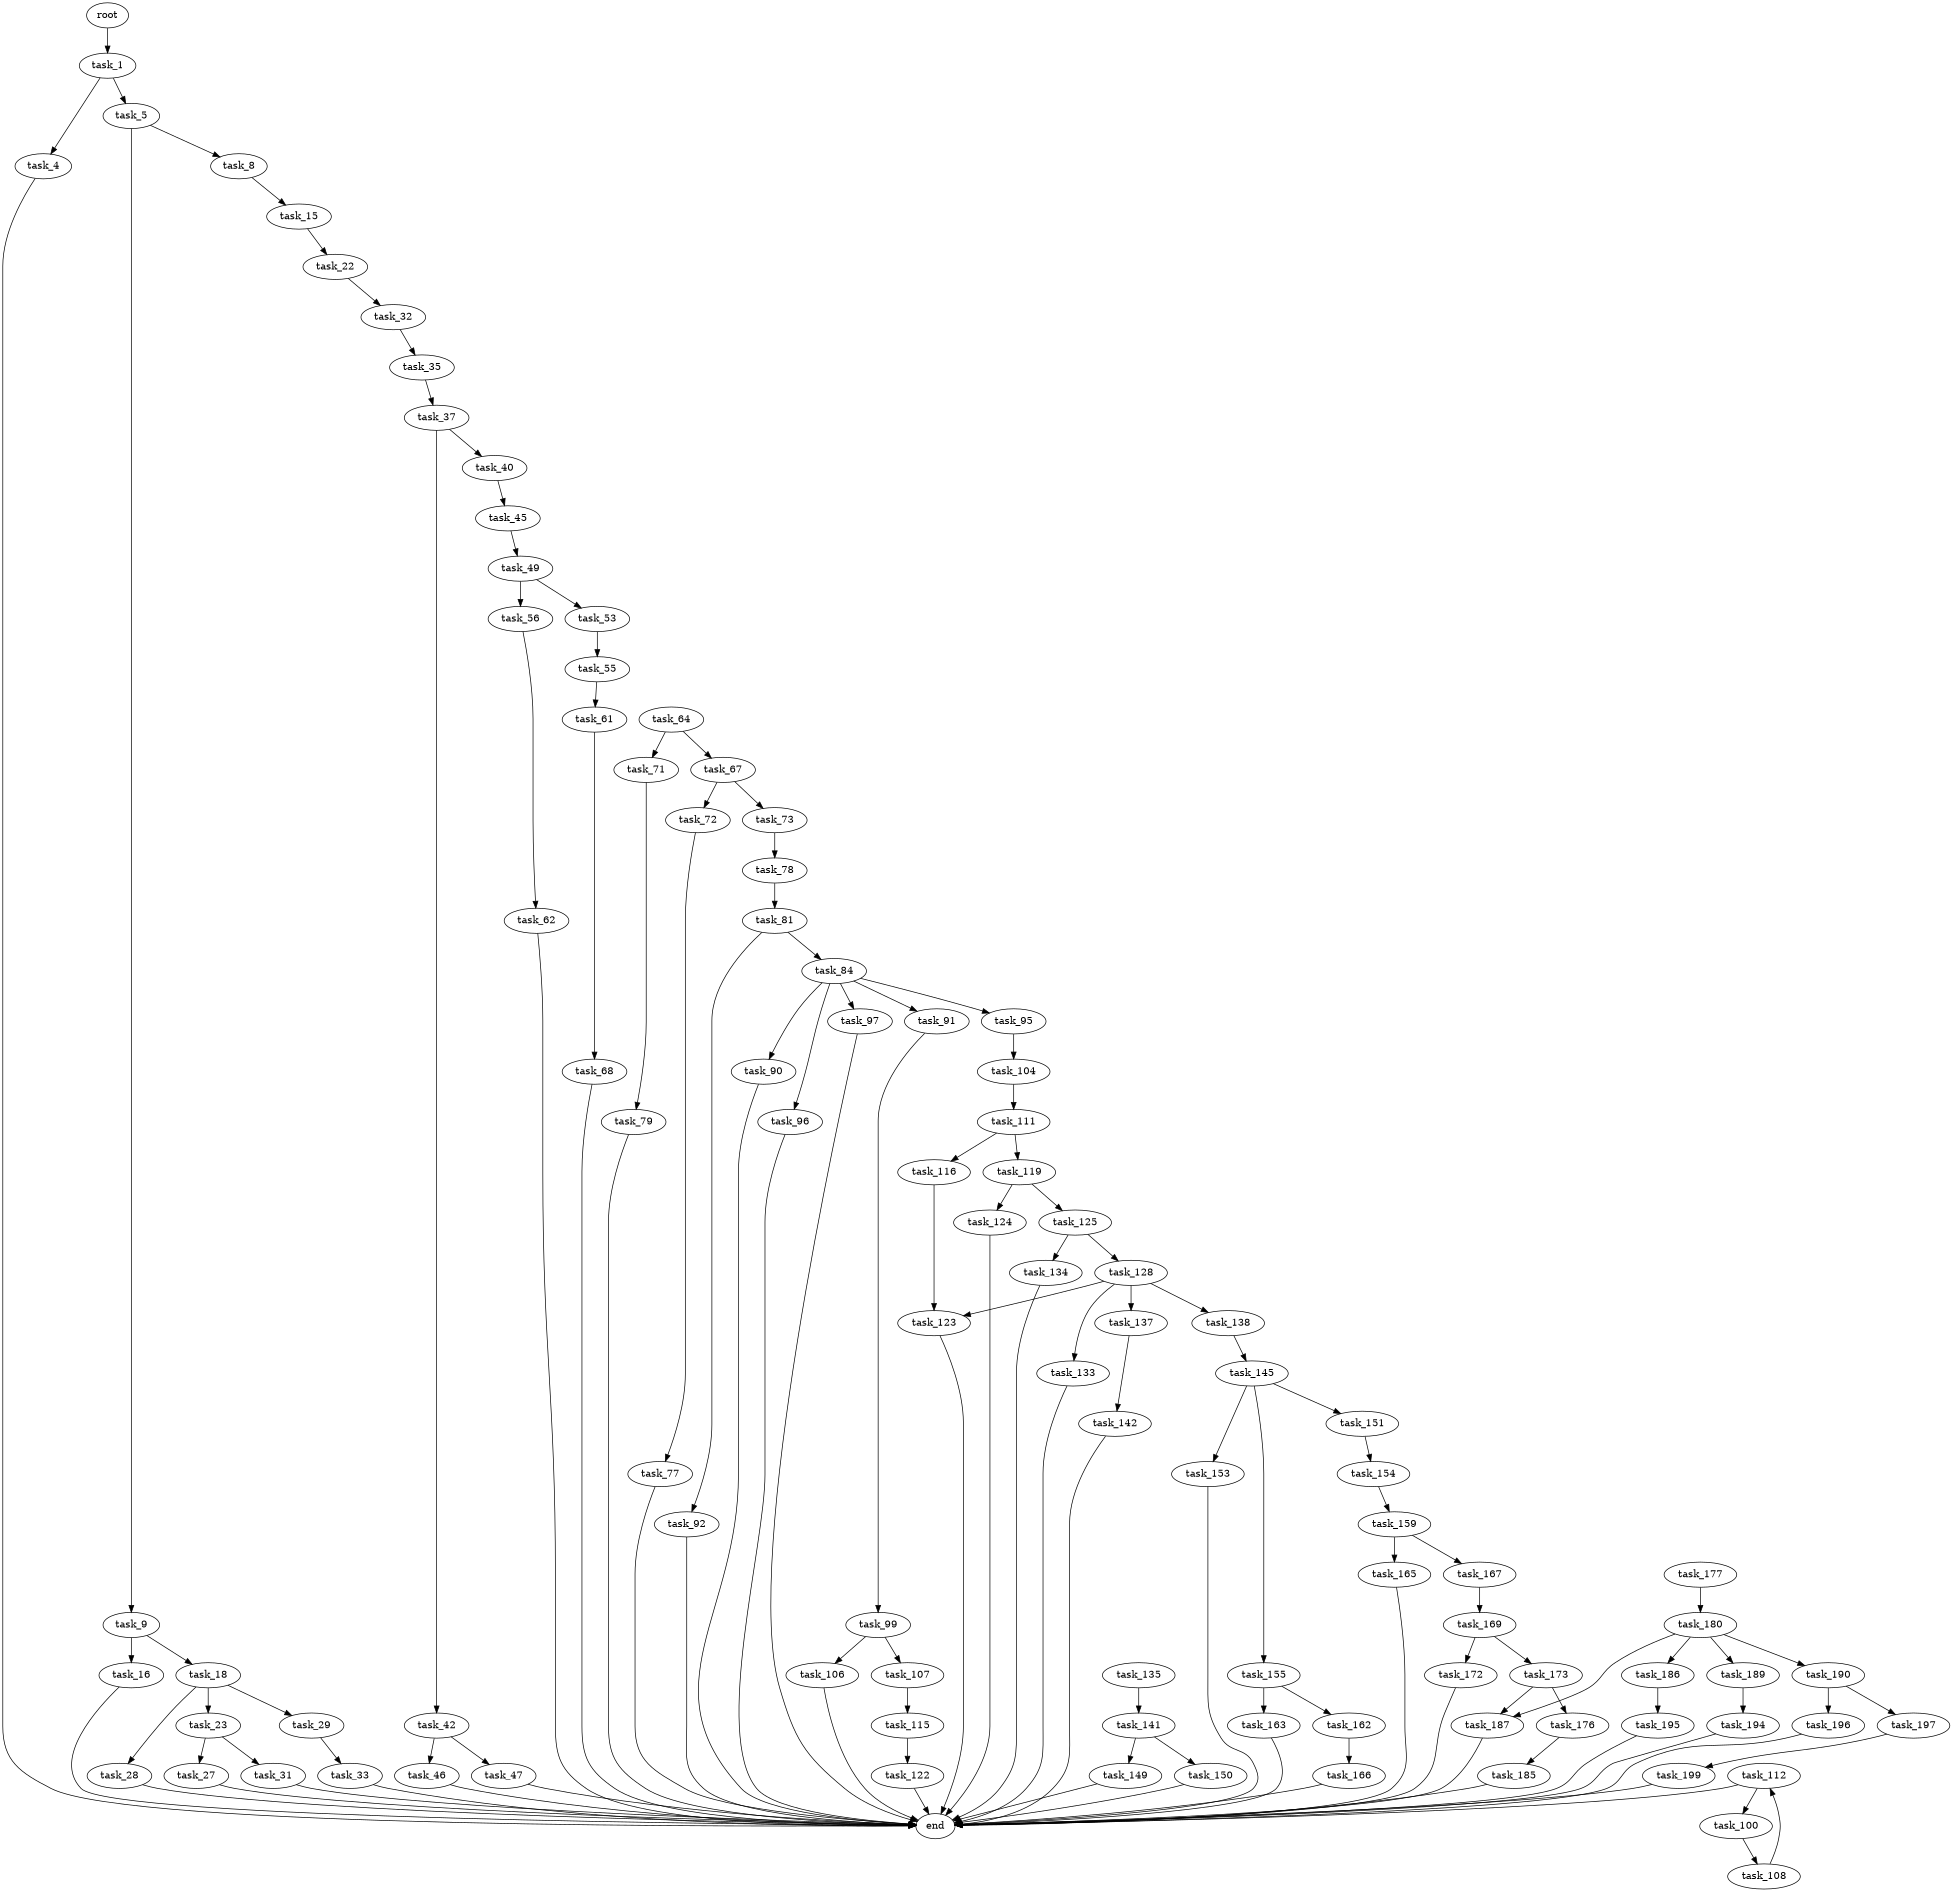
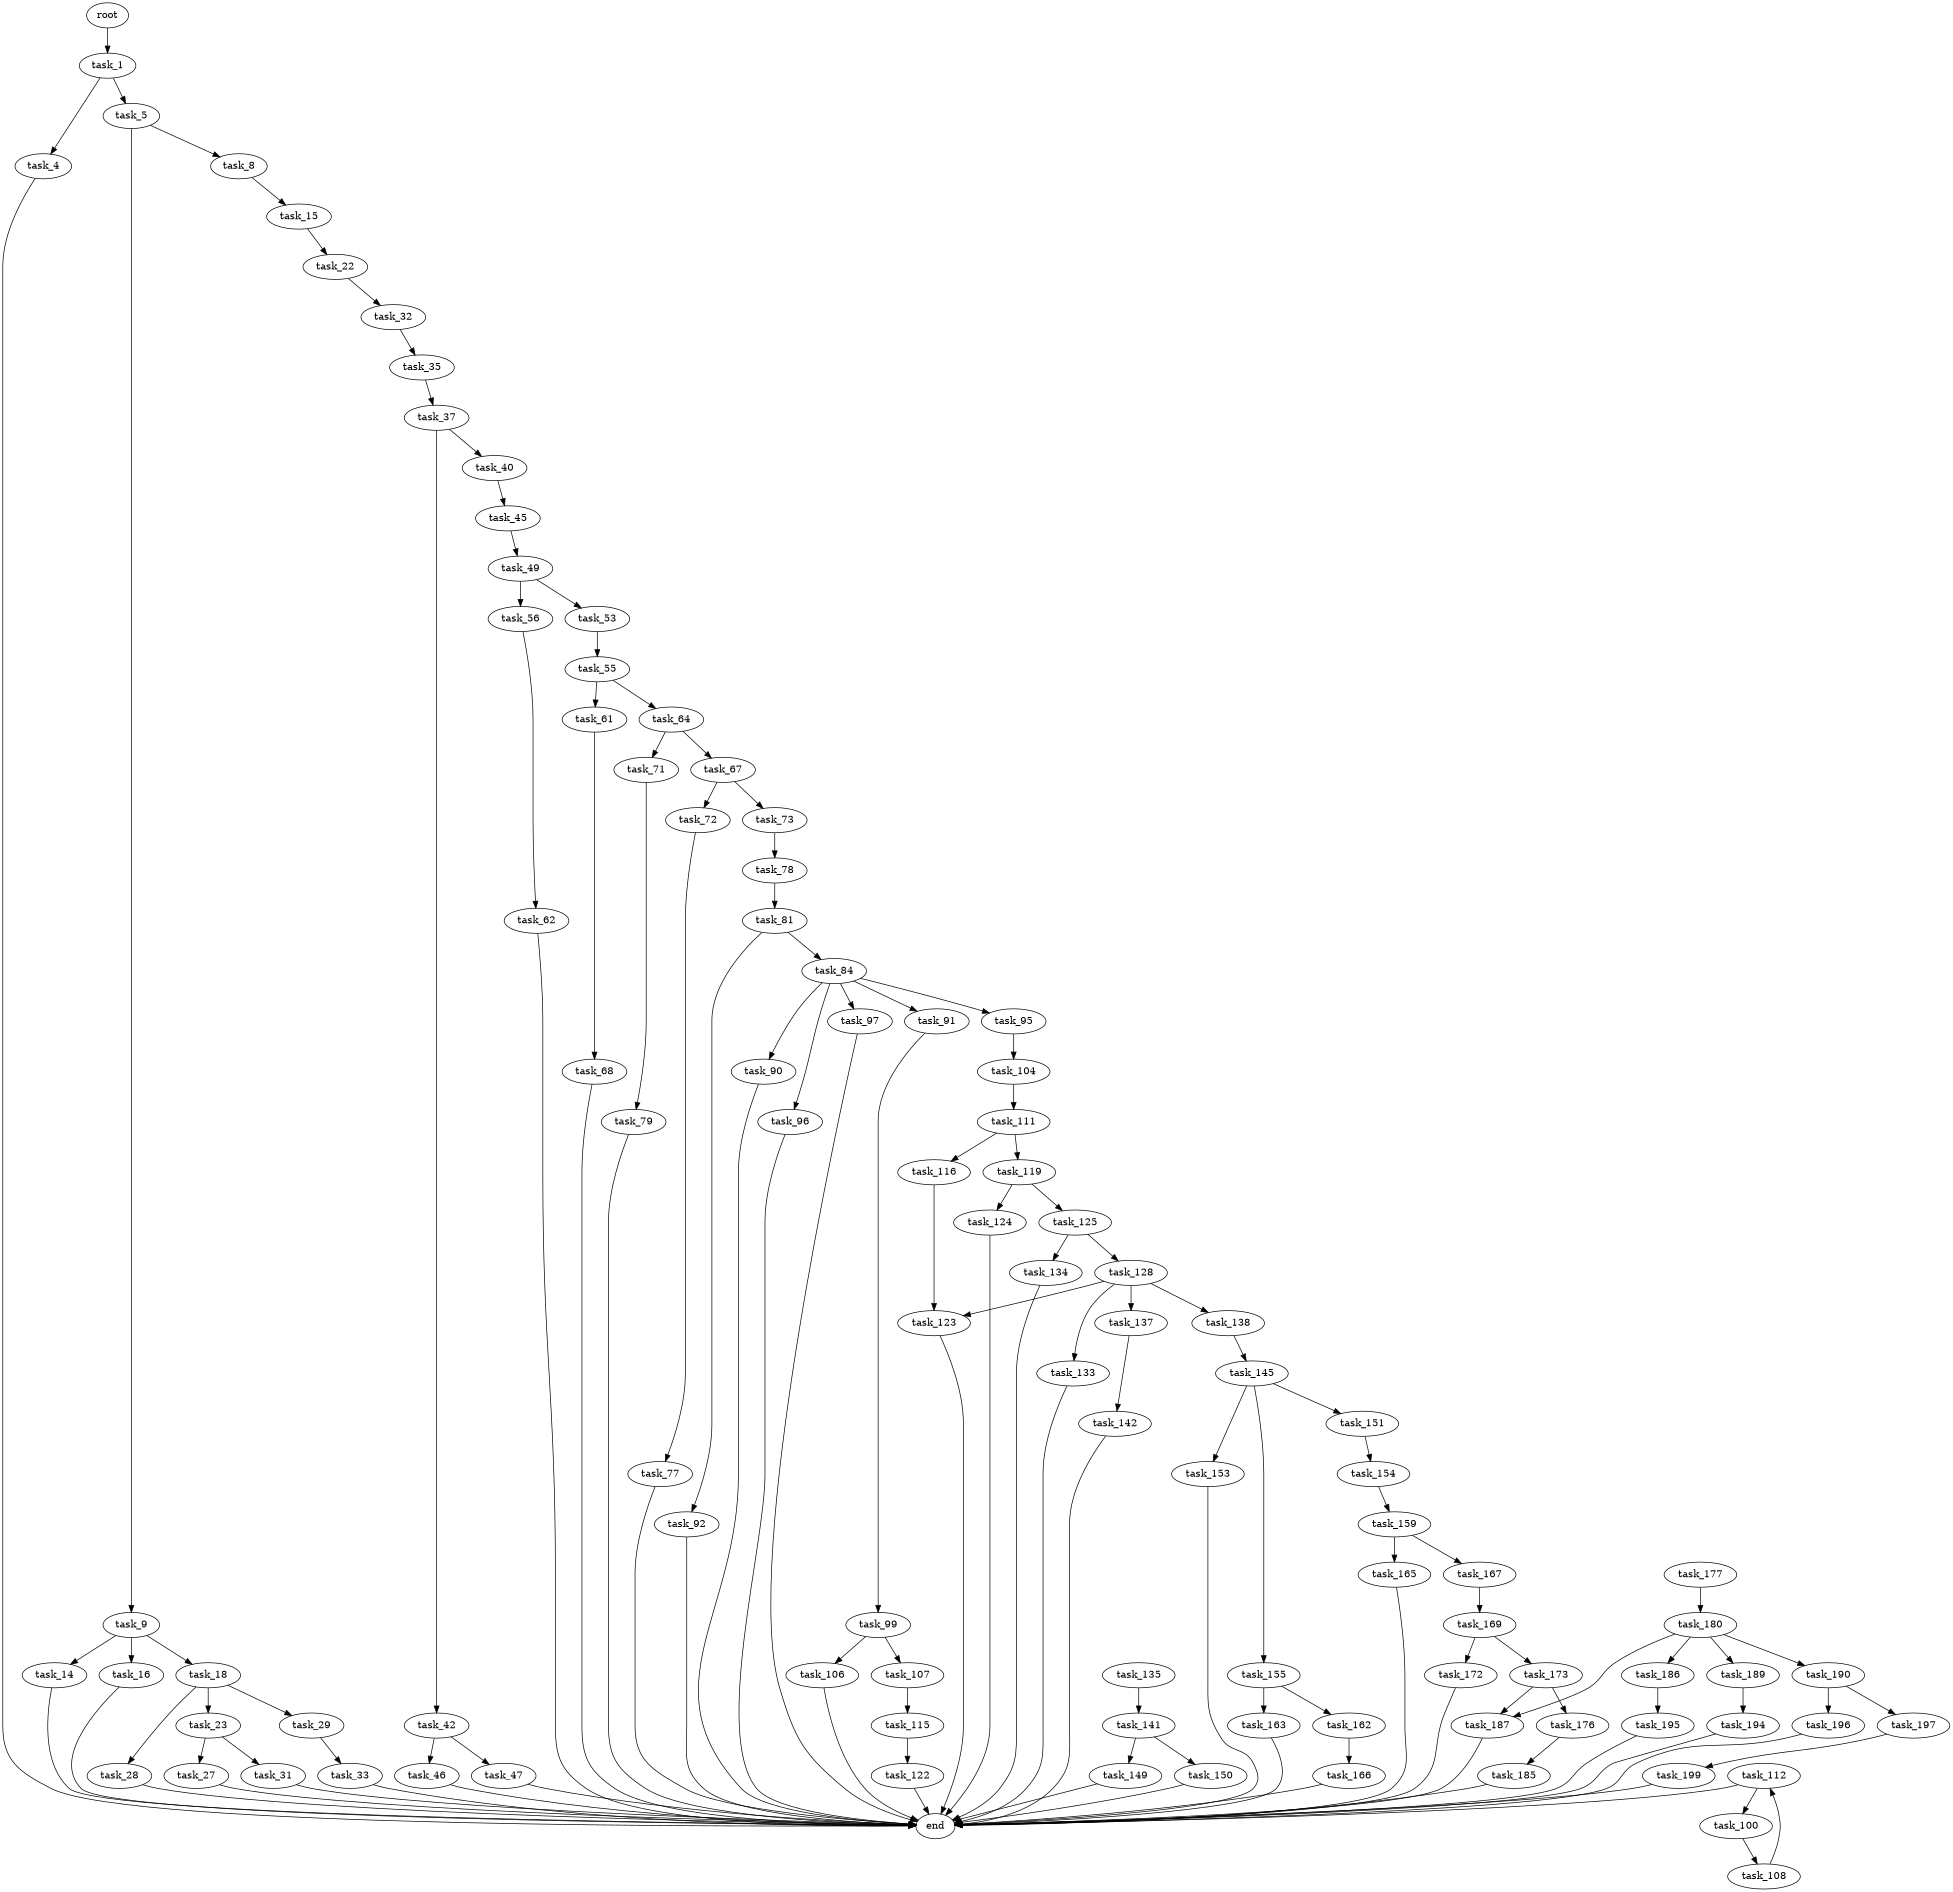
none -> (631, 692)
none -> (54, 1675)
